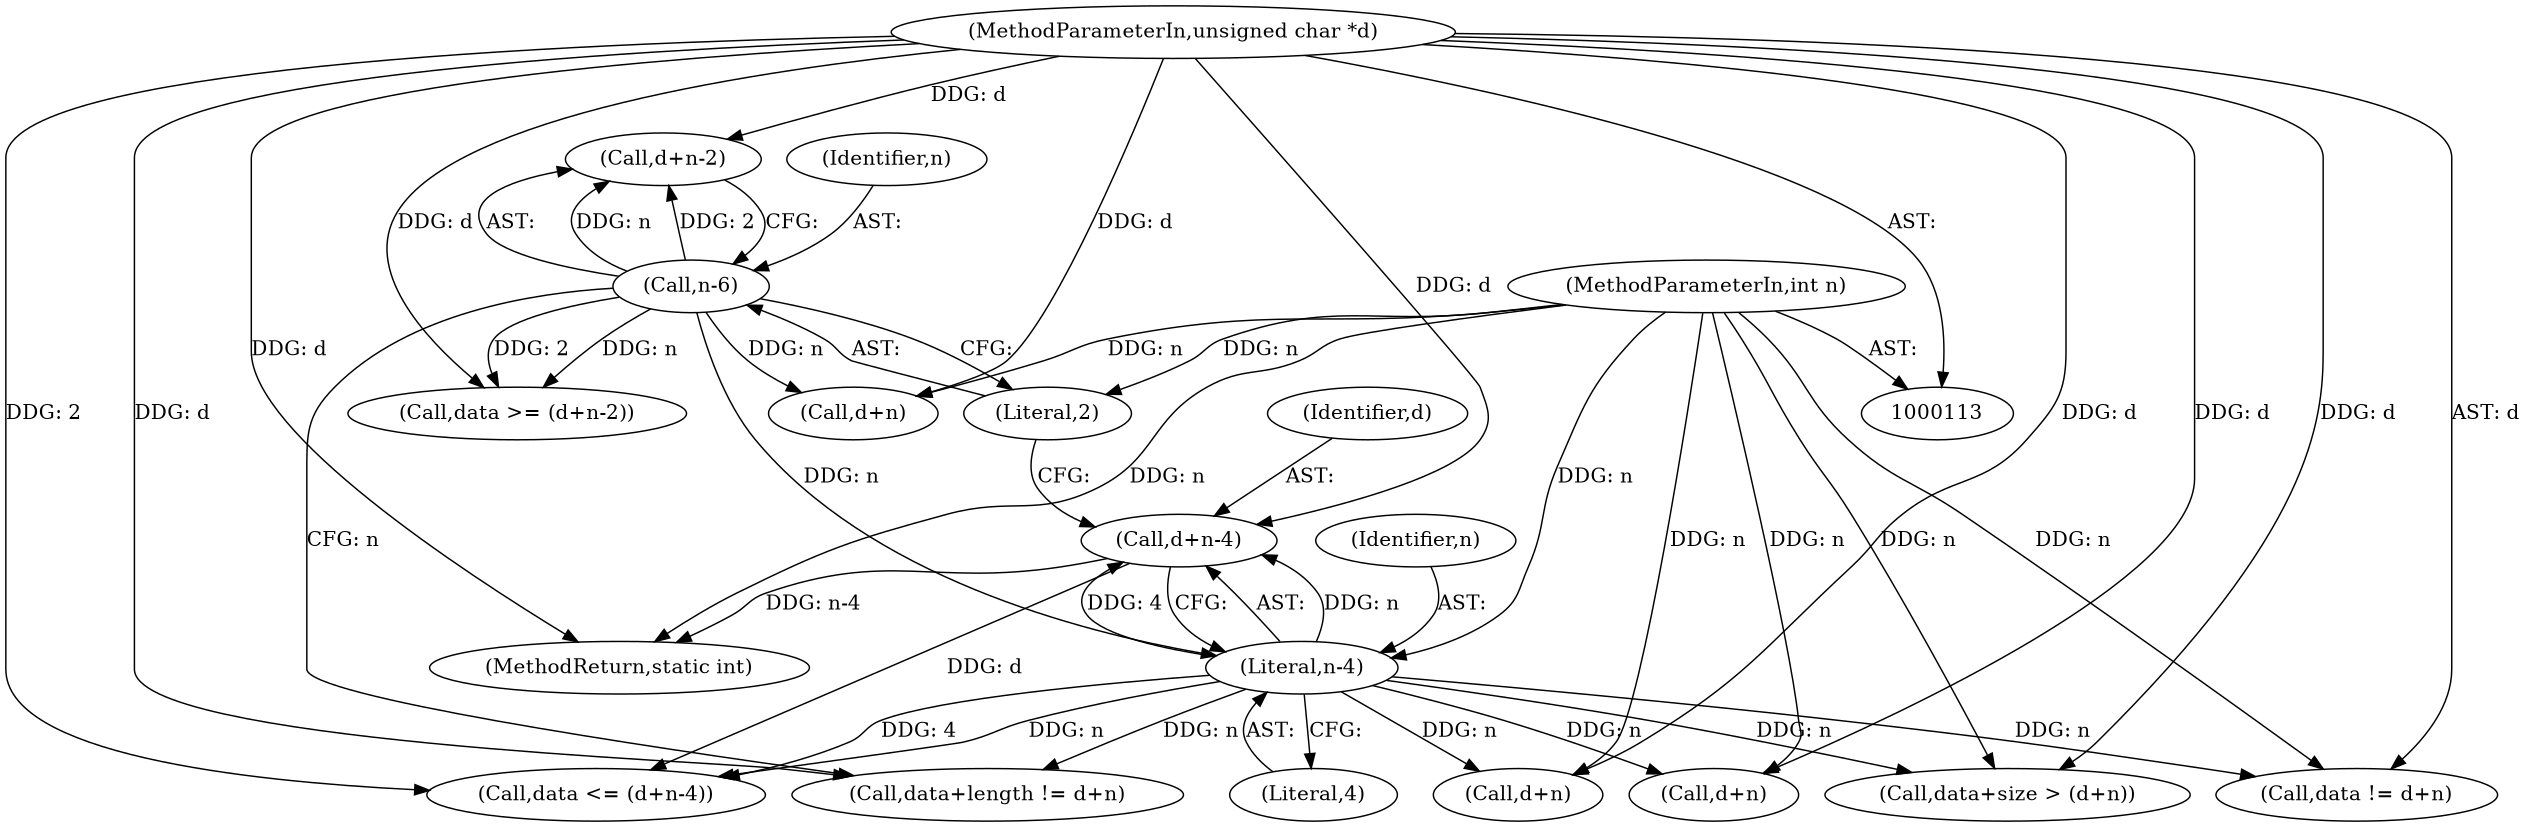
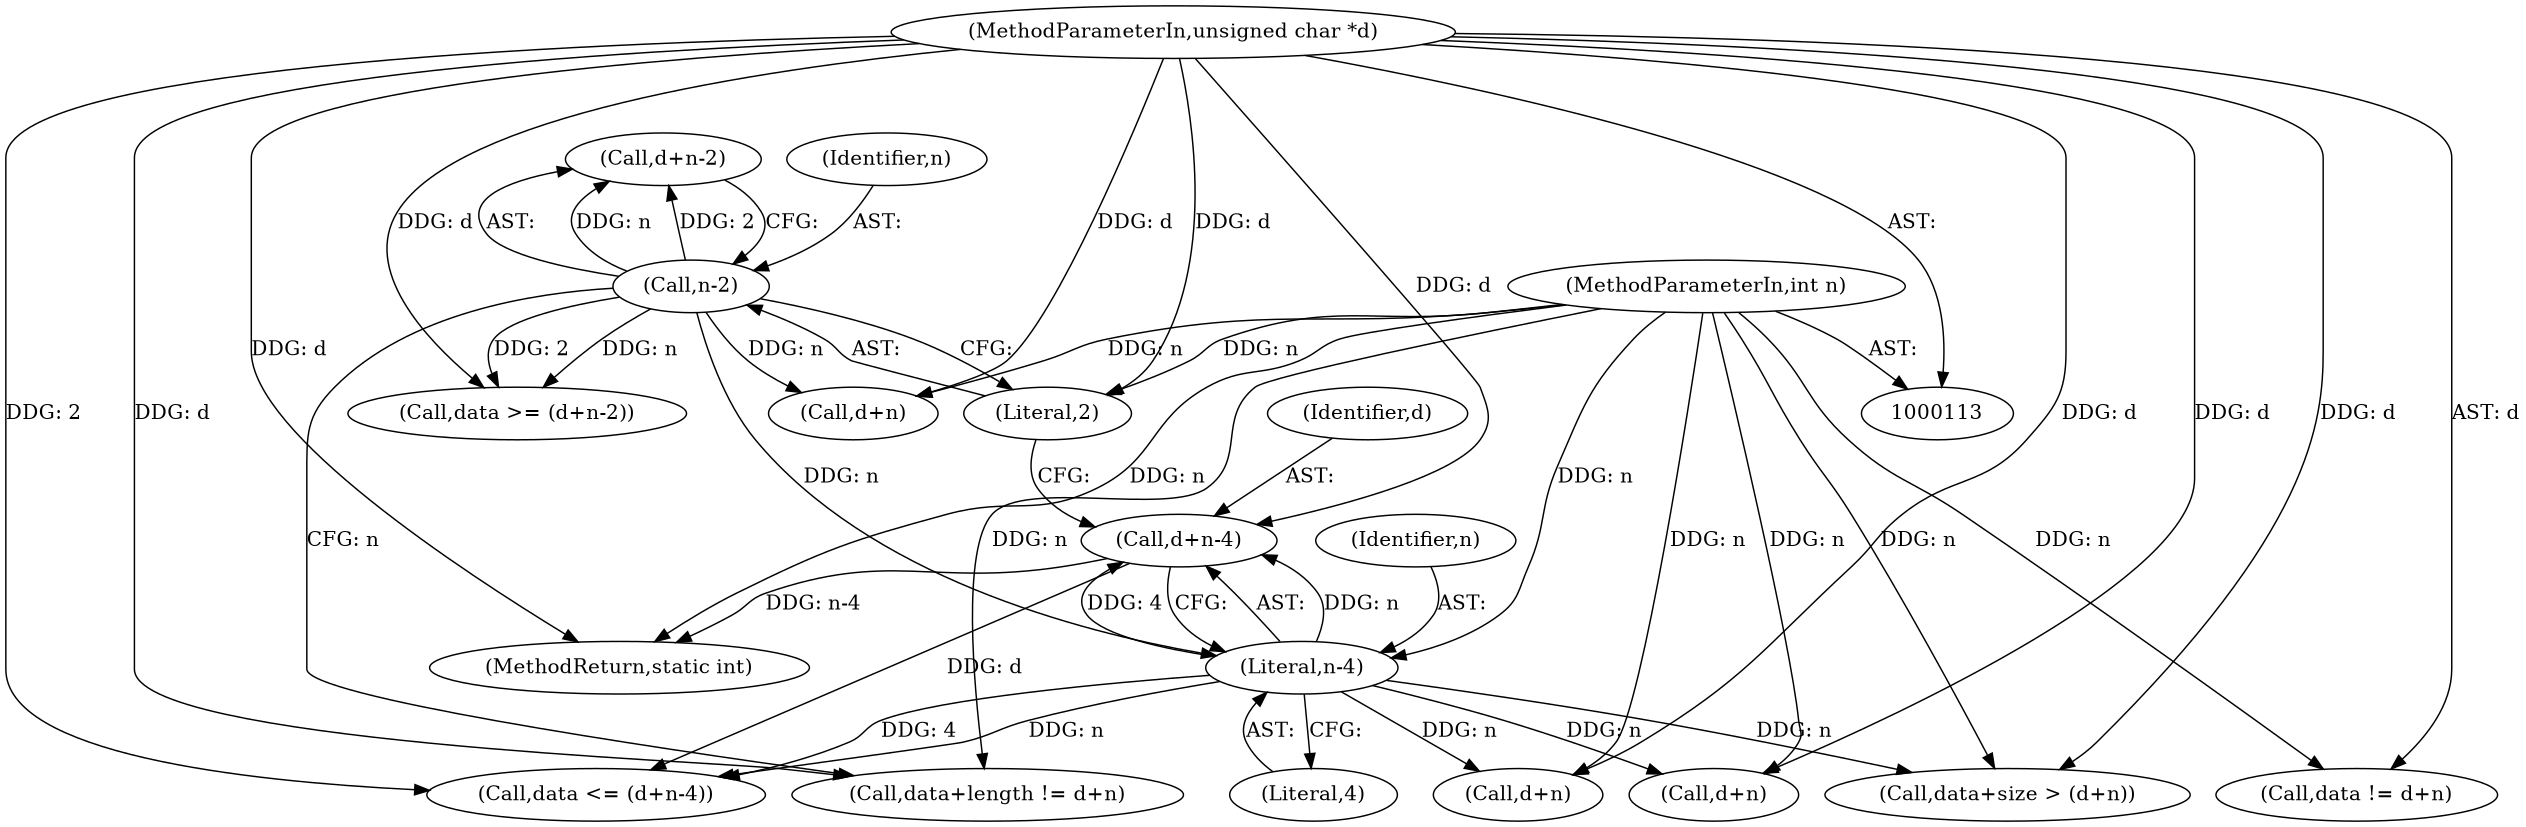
(900, 92) -> (1193, 234)
(691, 286) -> (691, 286)
(1817, 718) -> none
(1151, 725) -> (1209, 486)
